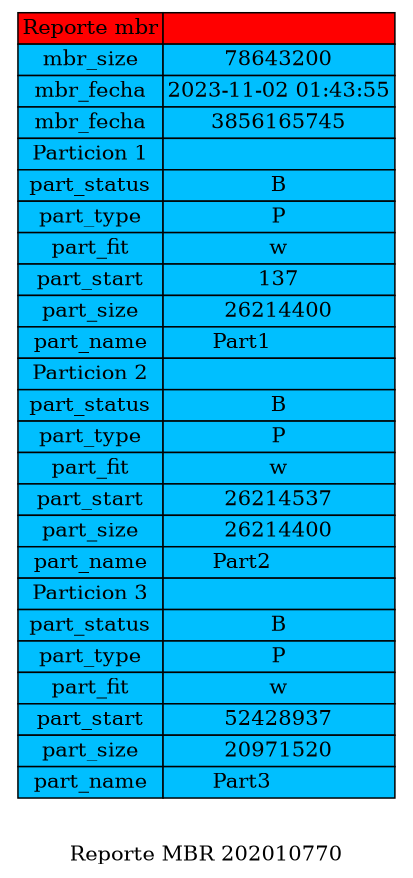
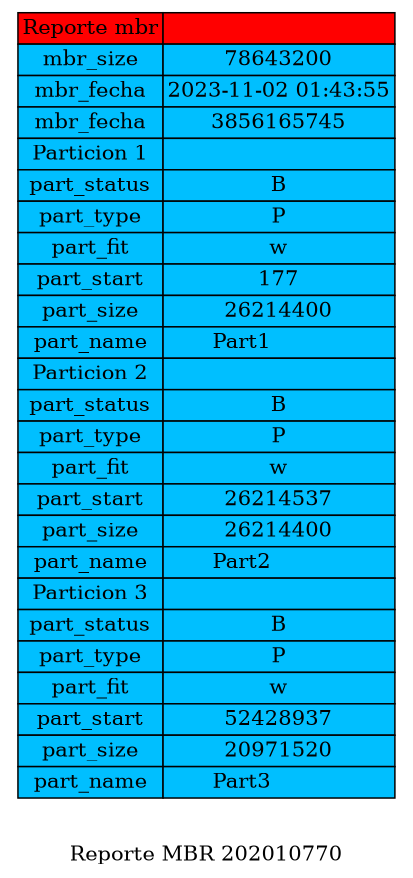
(279, 279) -> (279, 279)
